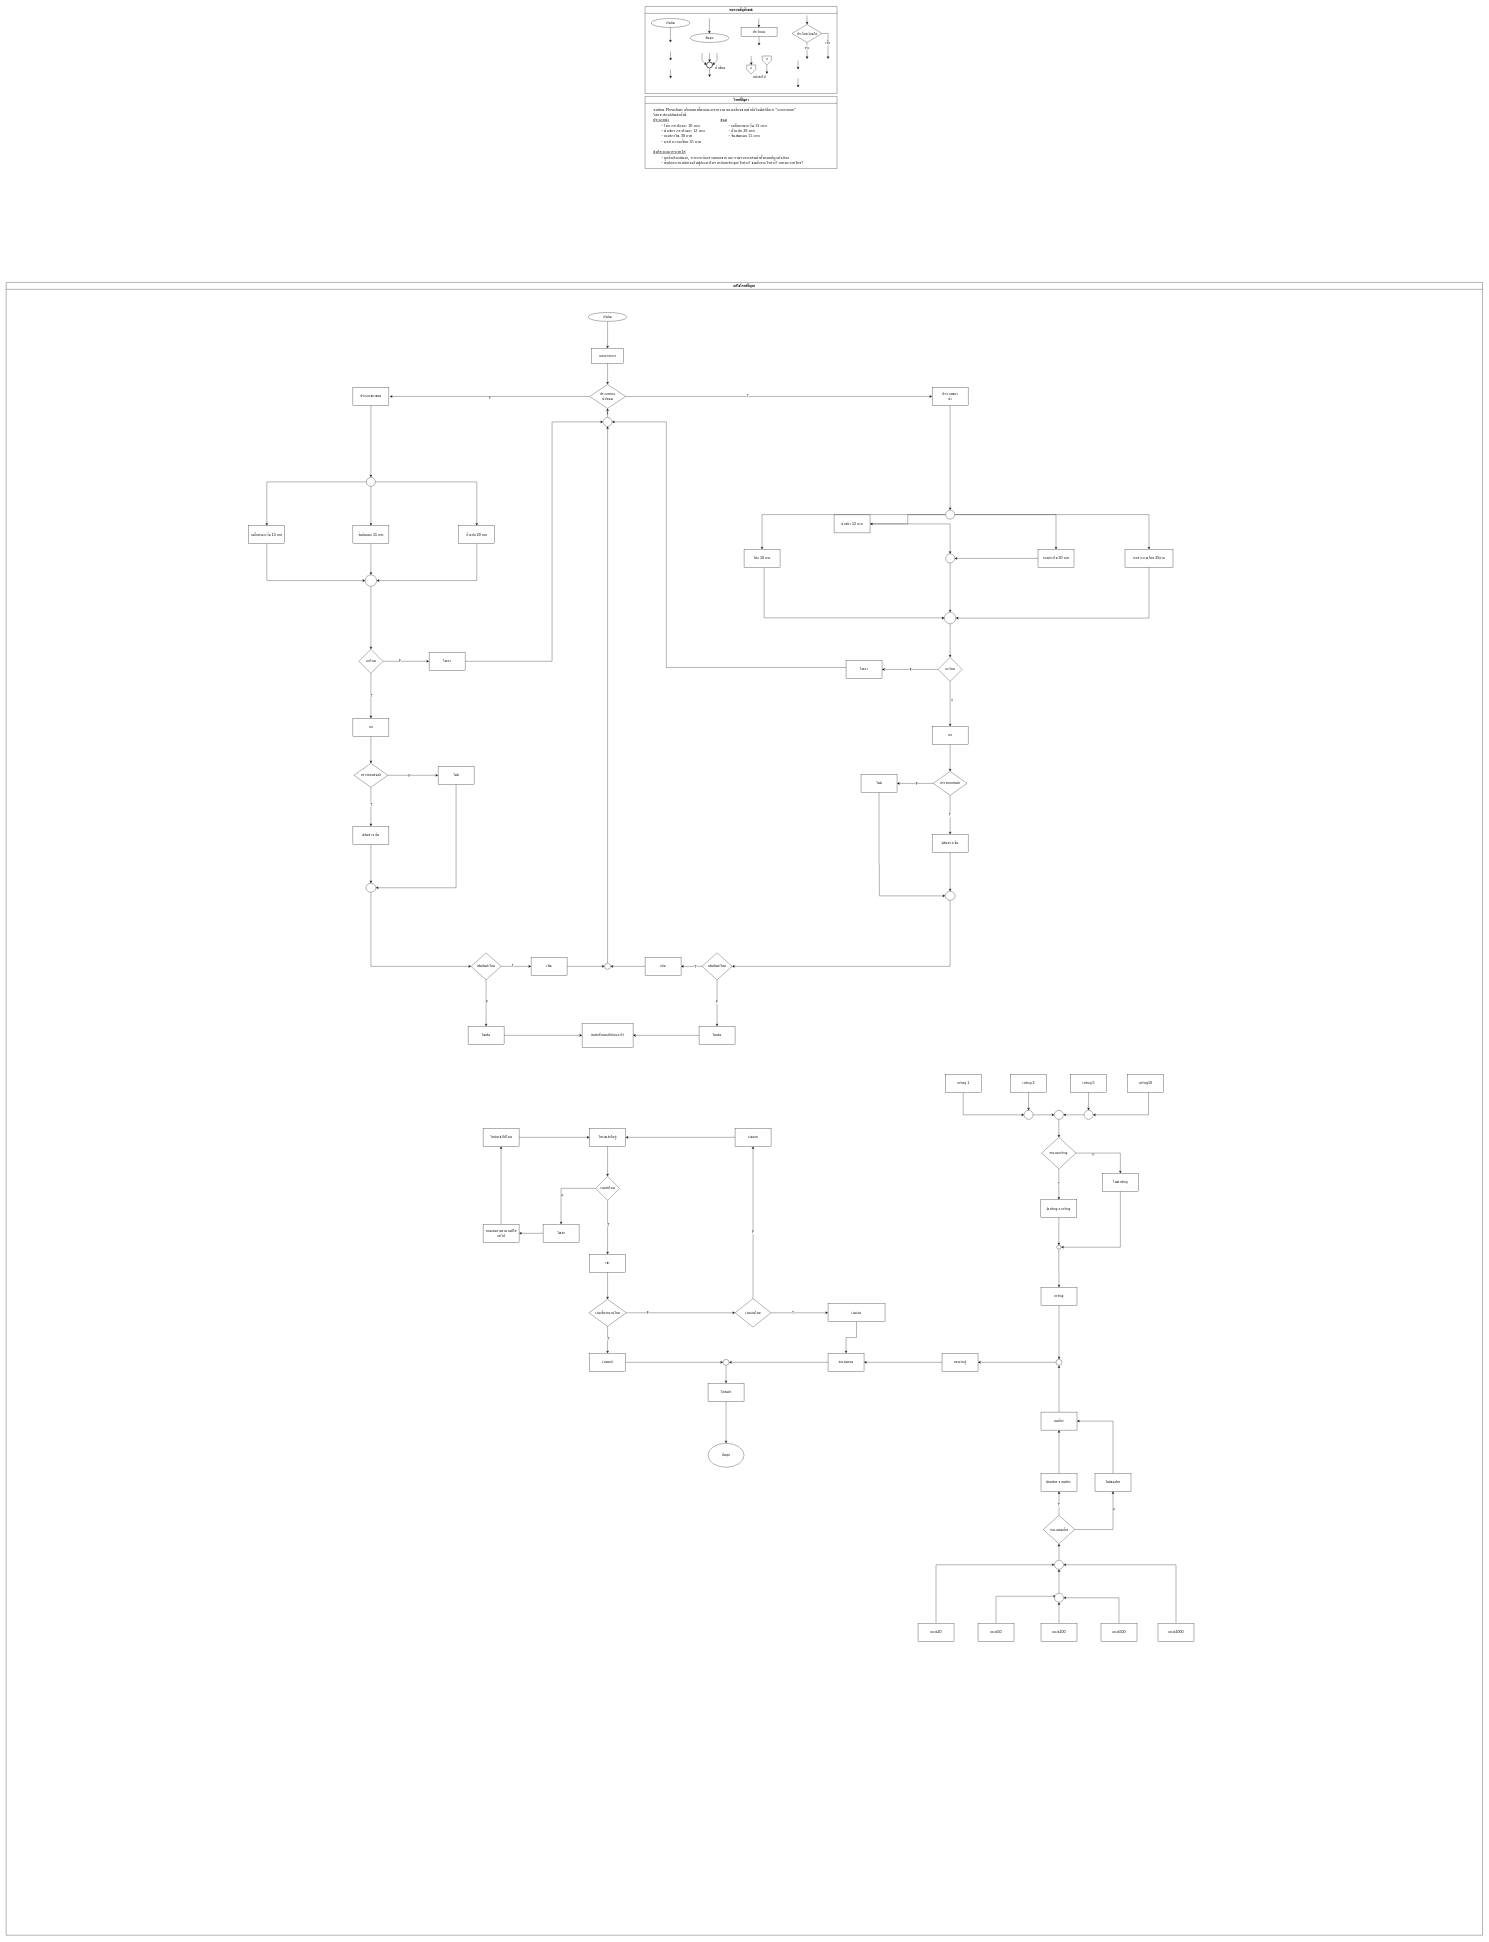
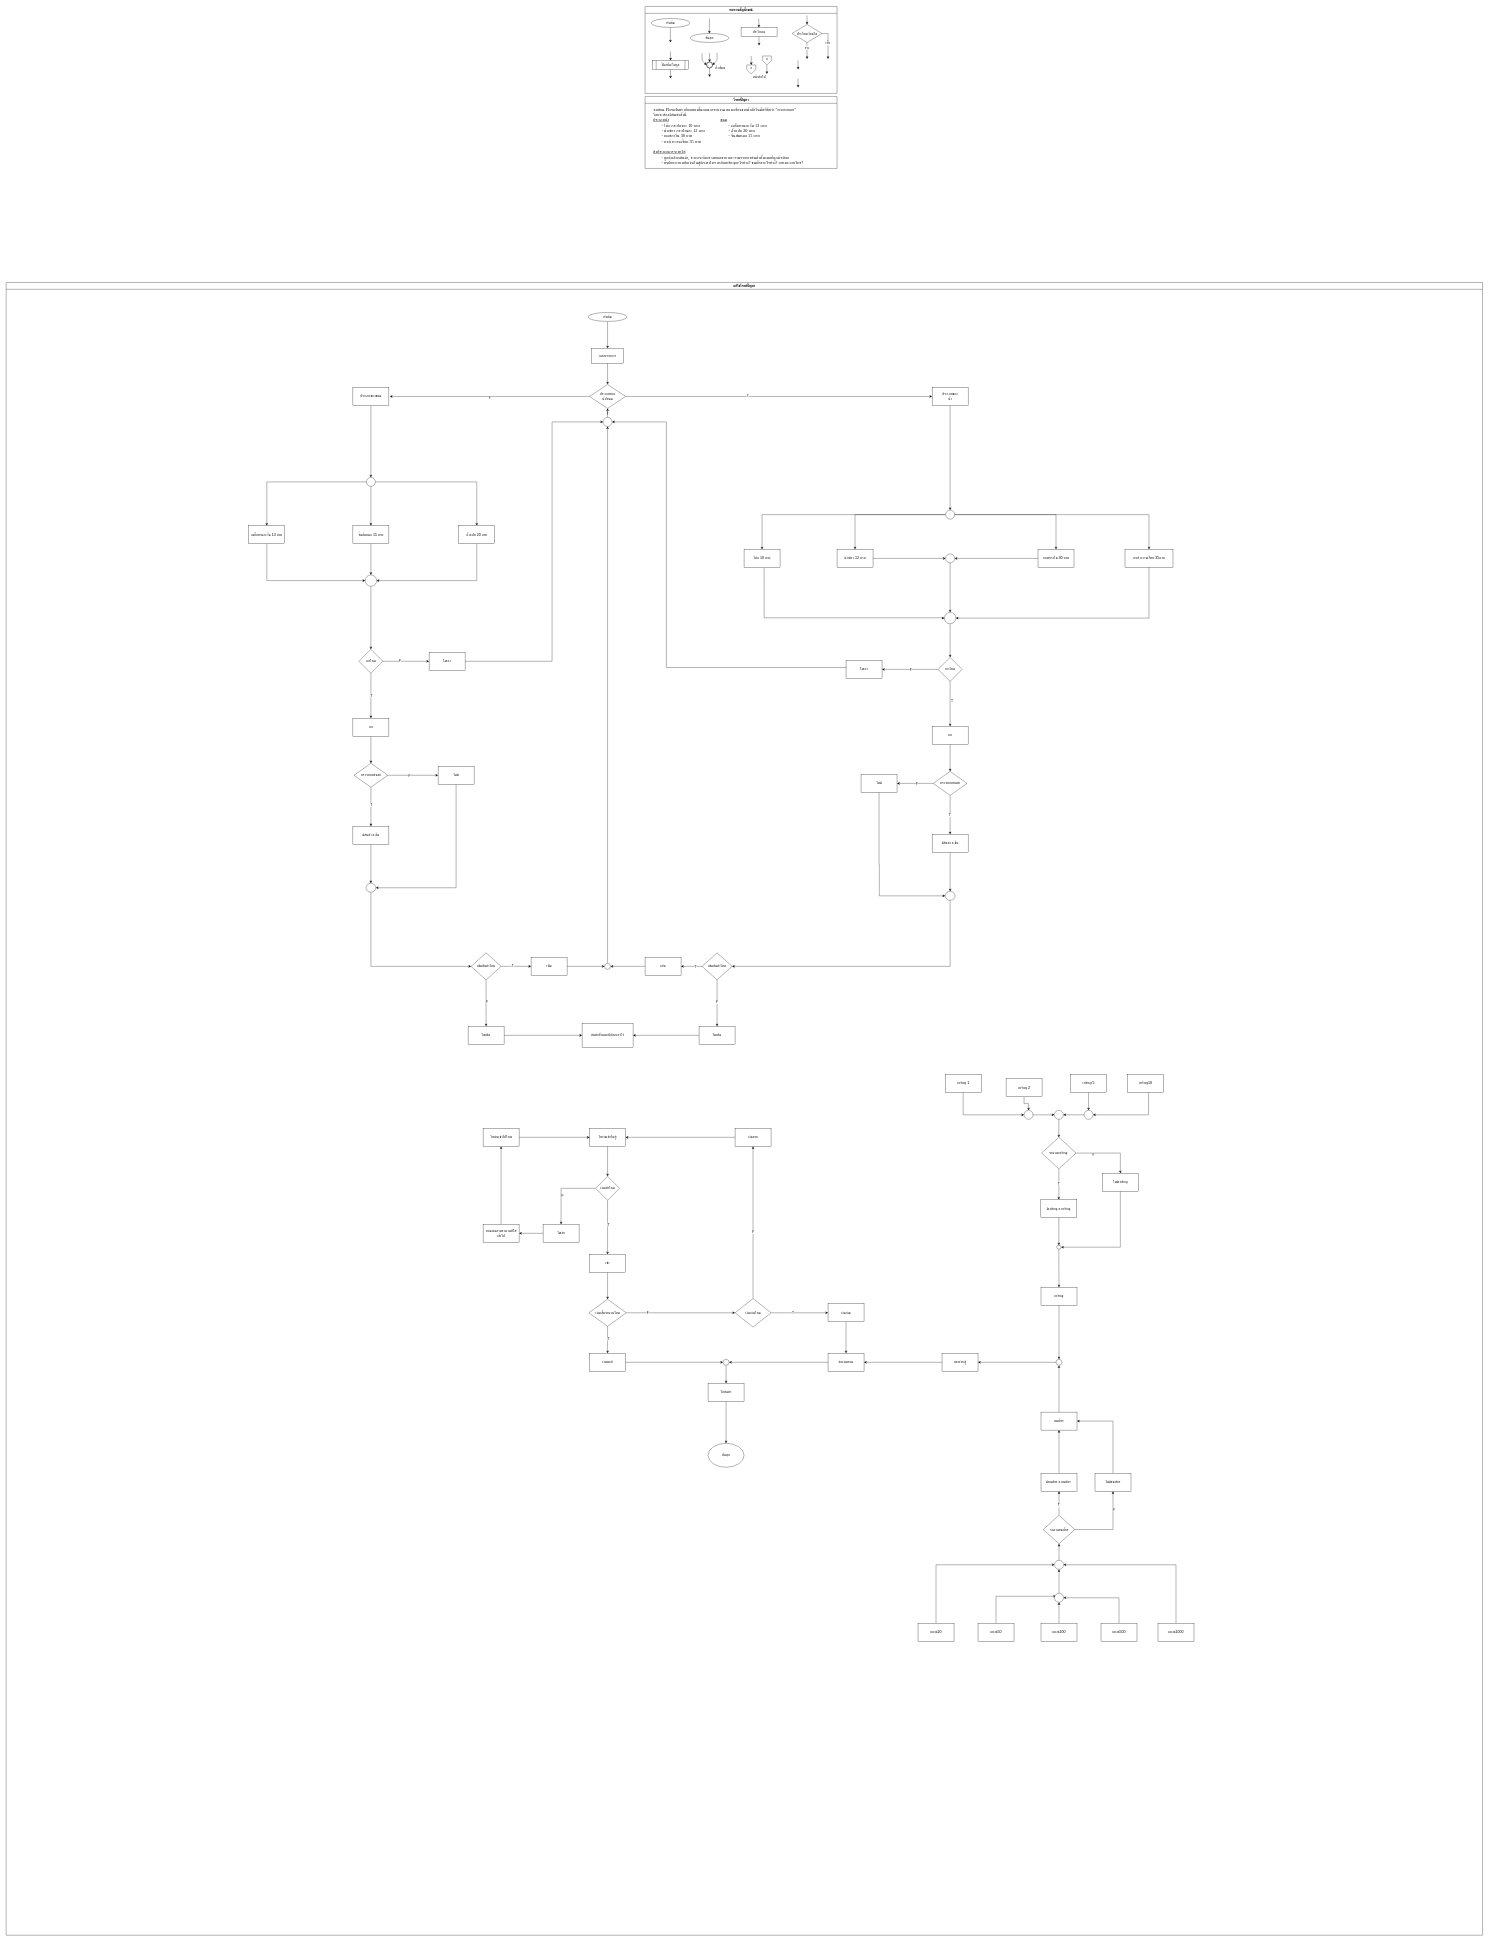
none -> (671, 65)
(852, 524) -> (855, 558)
(1029, 1083) -> (1024, 1088)
(857, 1313) -> (846, 1313)
